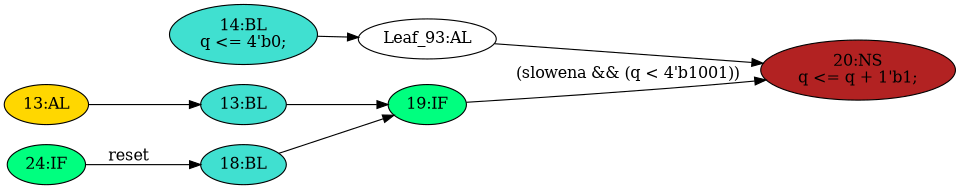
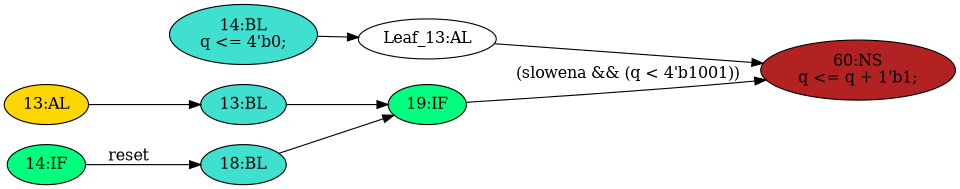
(427, 39) -> (427, 39)
(858, 70) -> (858, 70)
(46, 165) -> (46, 165)
